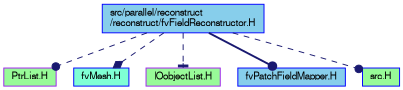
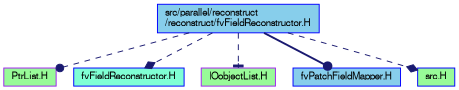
(294, 50) -> (347, 49)
(101, 77) -> (129, 77)
